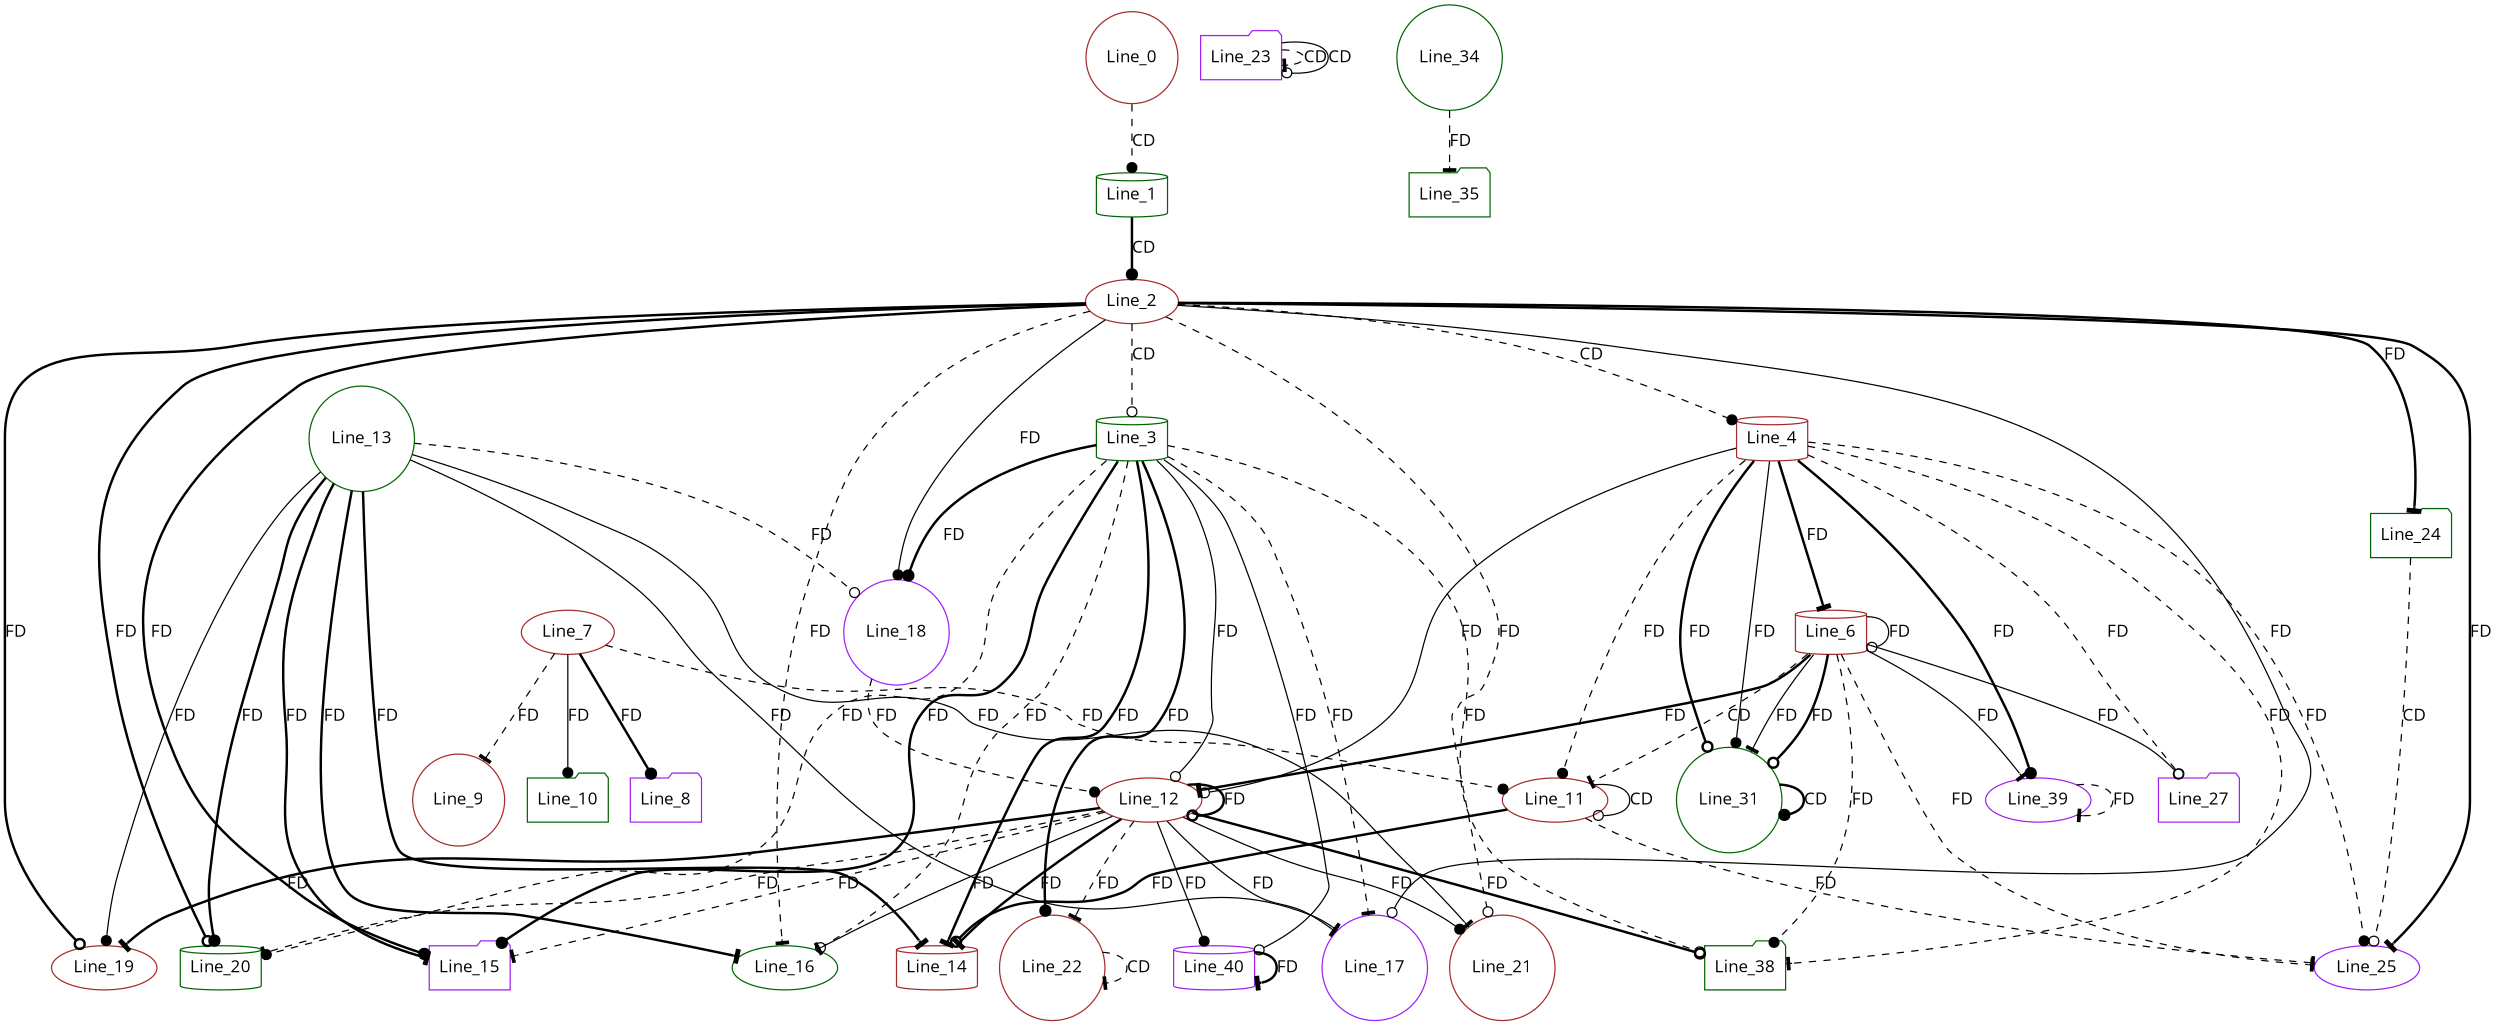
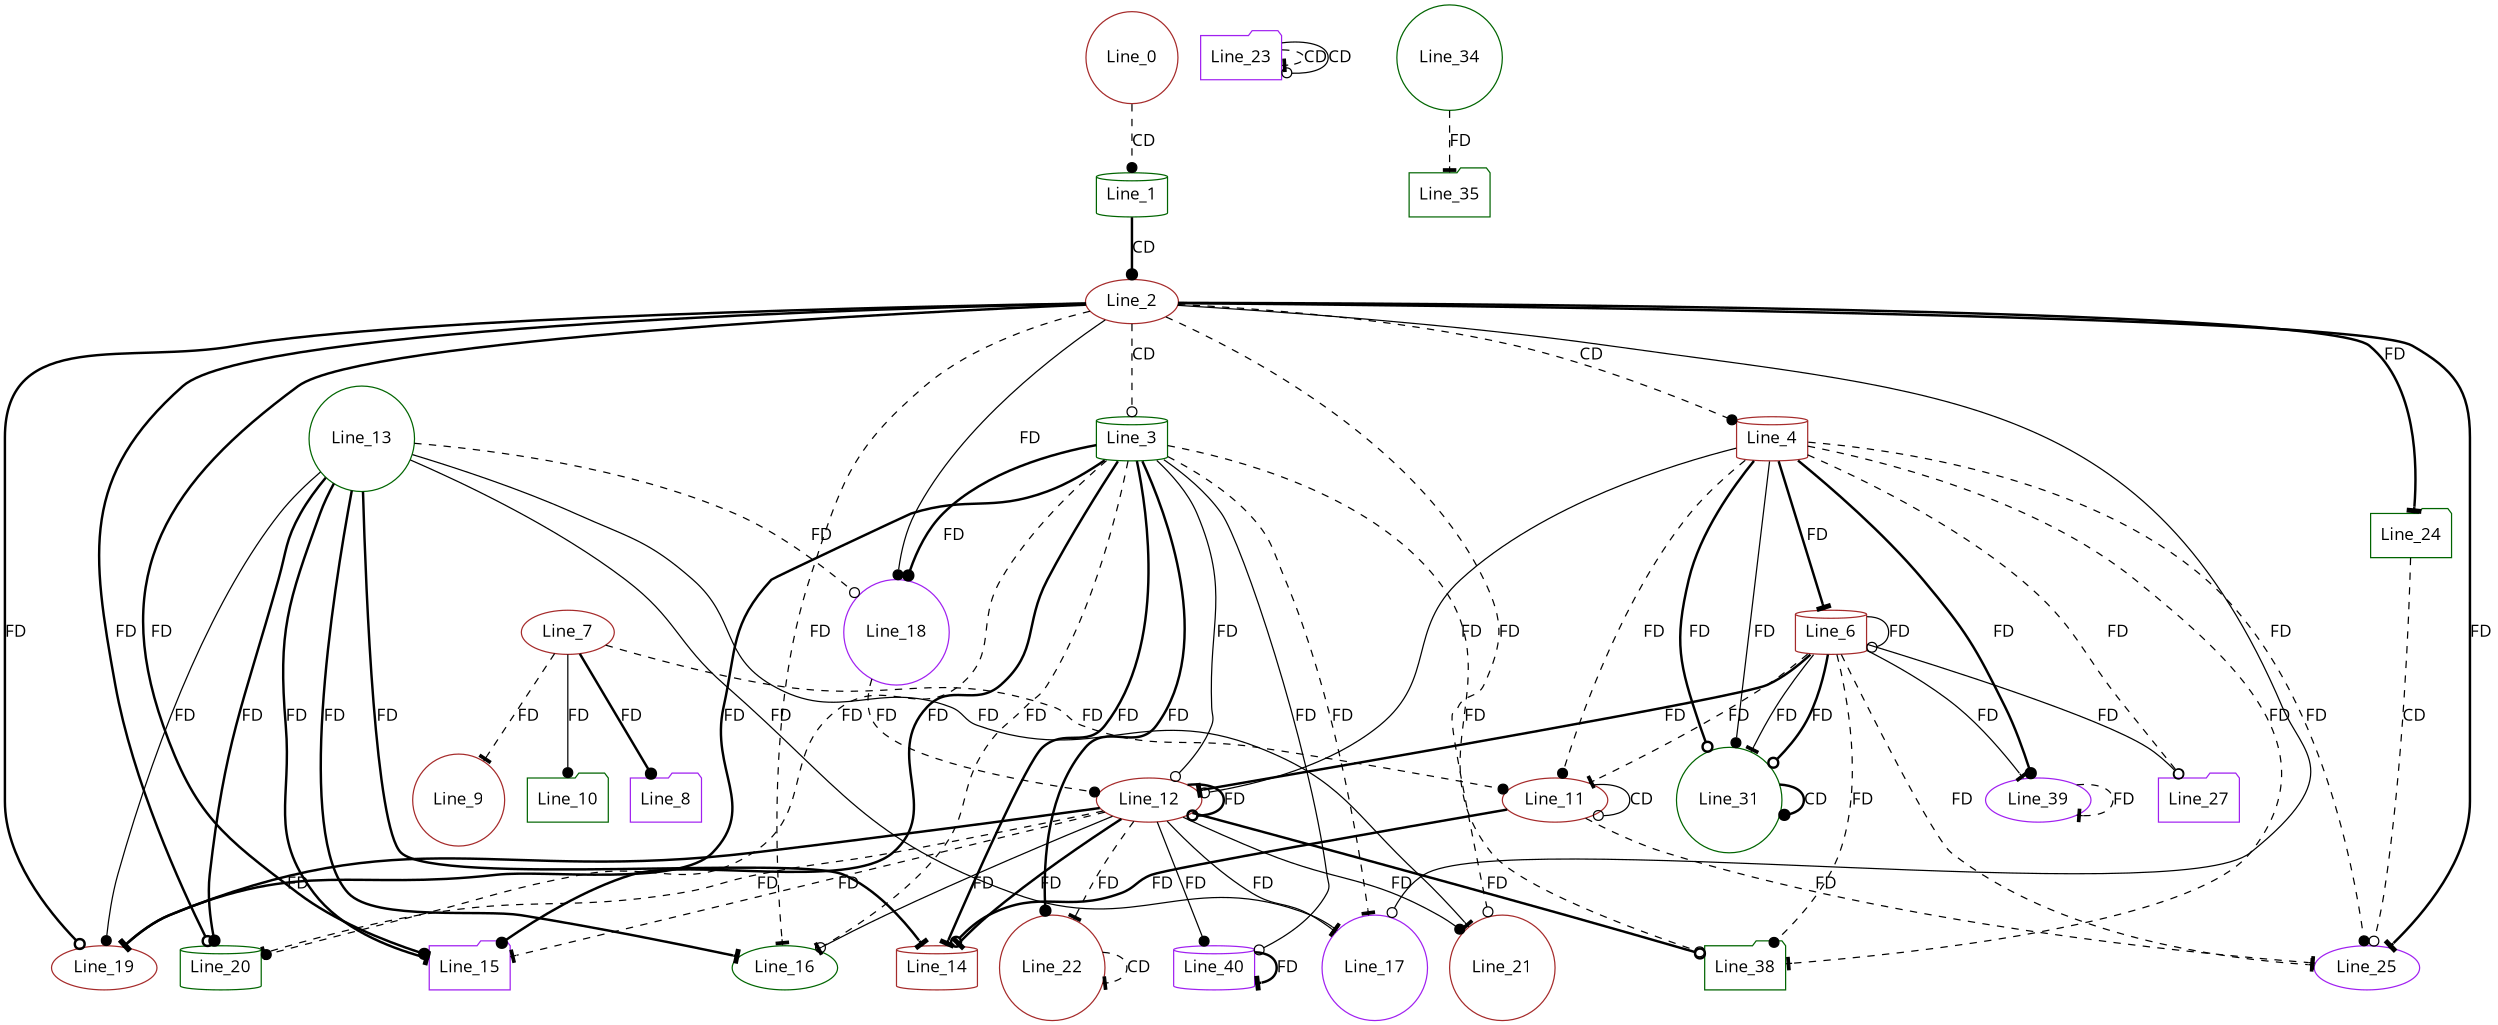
(1740, 716) -> (1740, 716)
none -> (726, 833)
